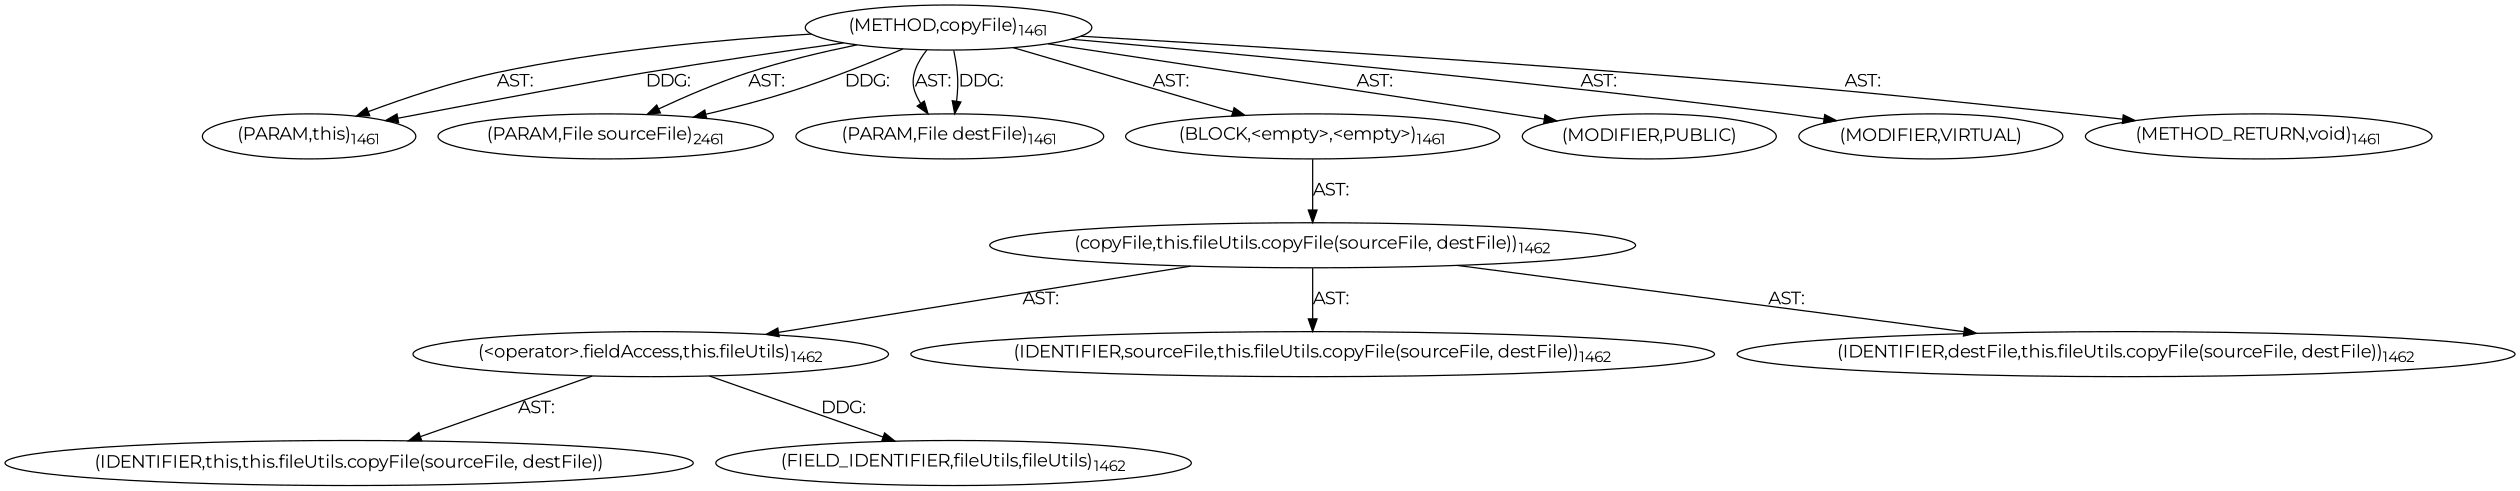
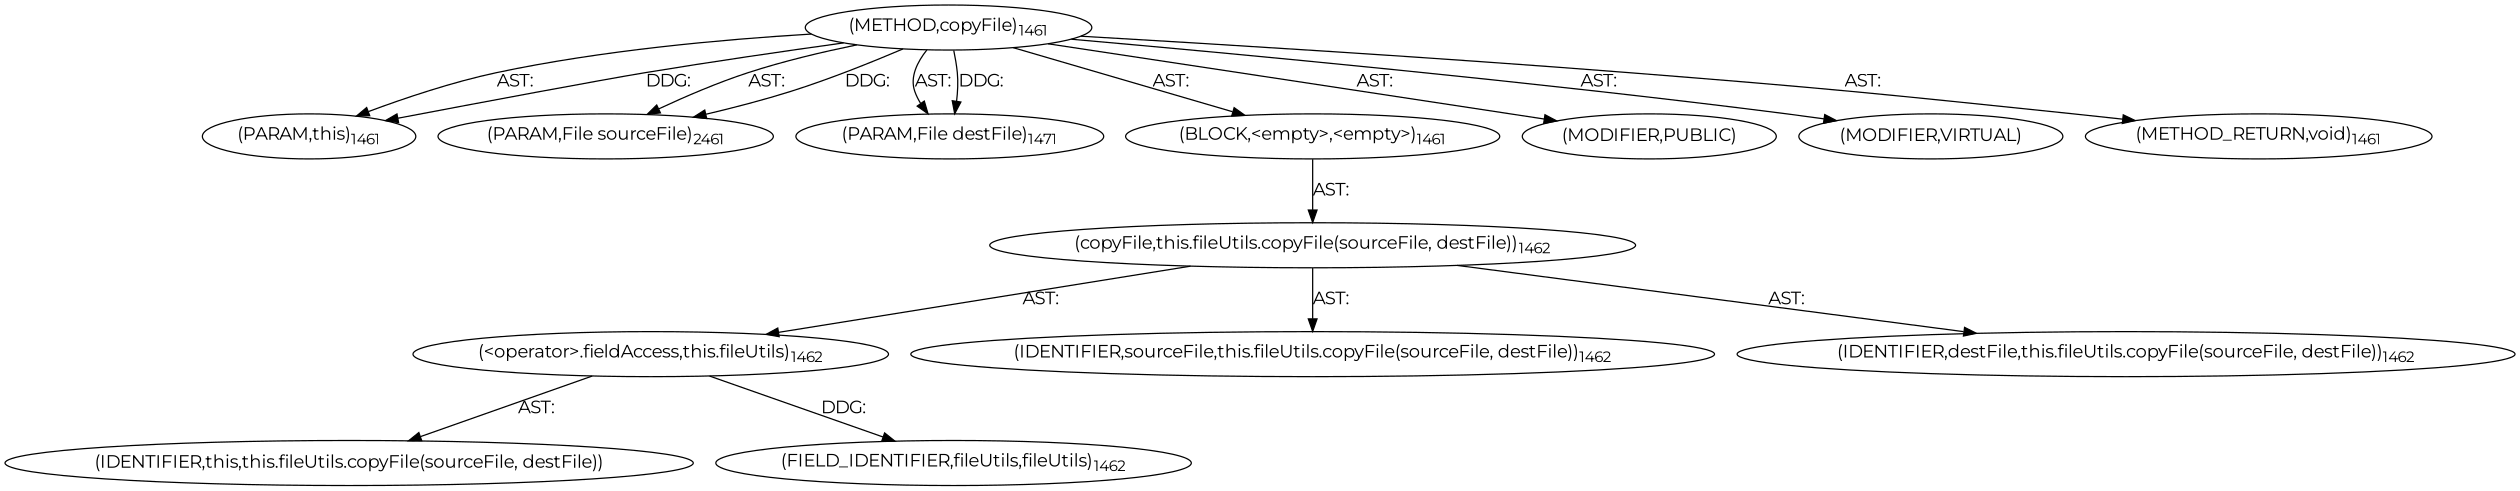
(1043, 135) -> (1043, 135)
